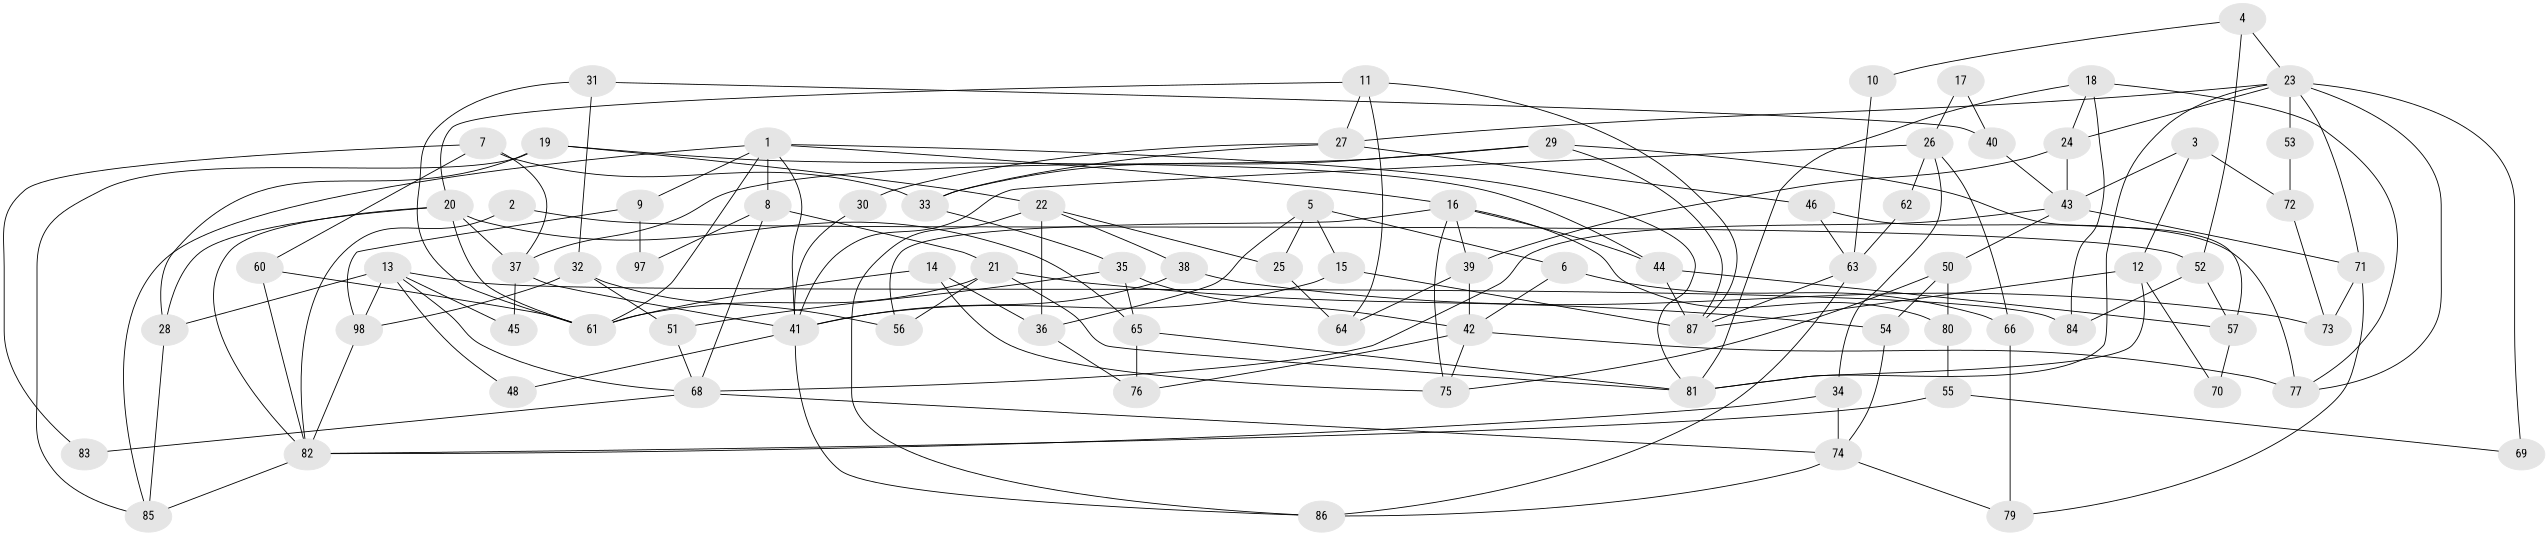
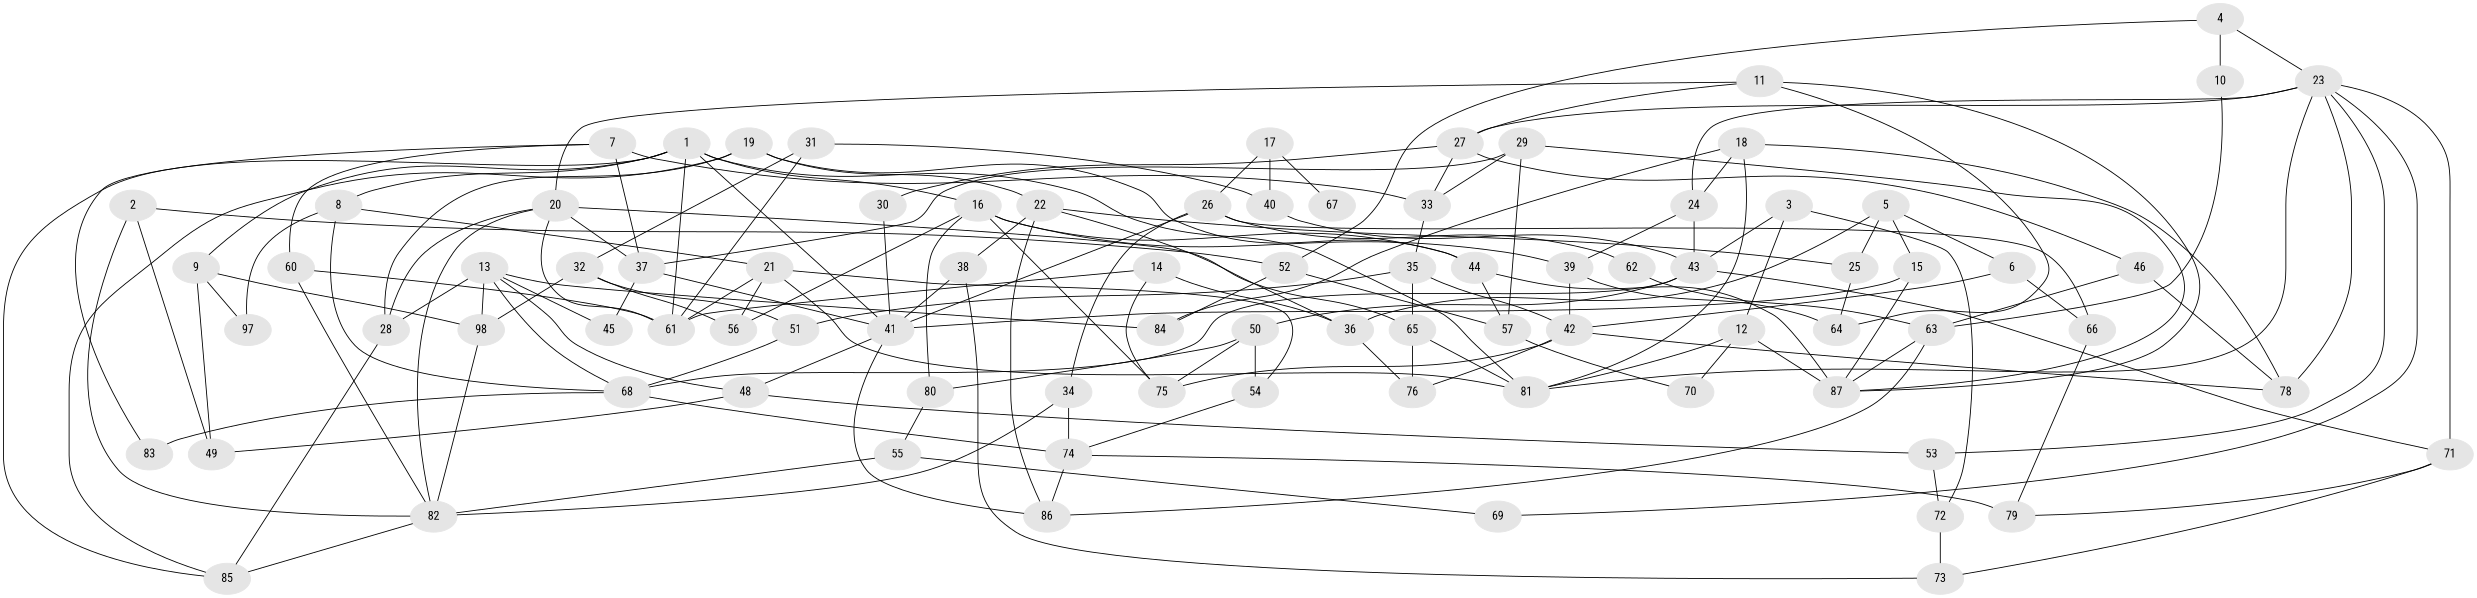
none -> (1332, 206)
(2296, 392) -> (2286, 392)
none -> (1338, 432)
none -> (212, 454)
